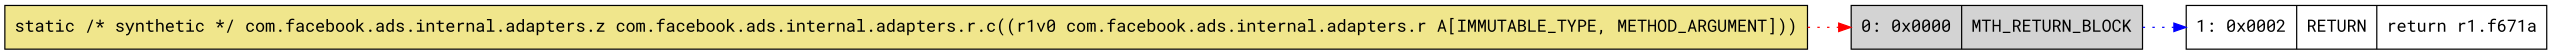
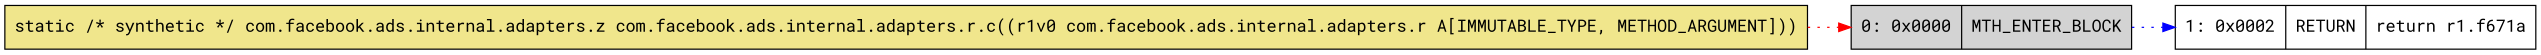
(2052, 27) -> (2047, 27)
